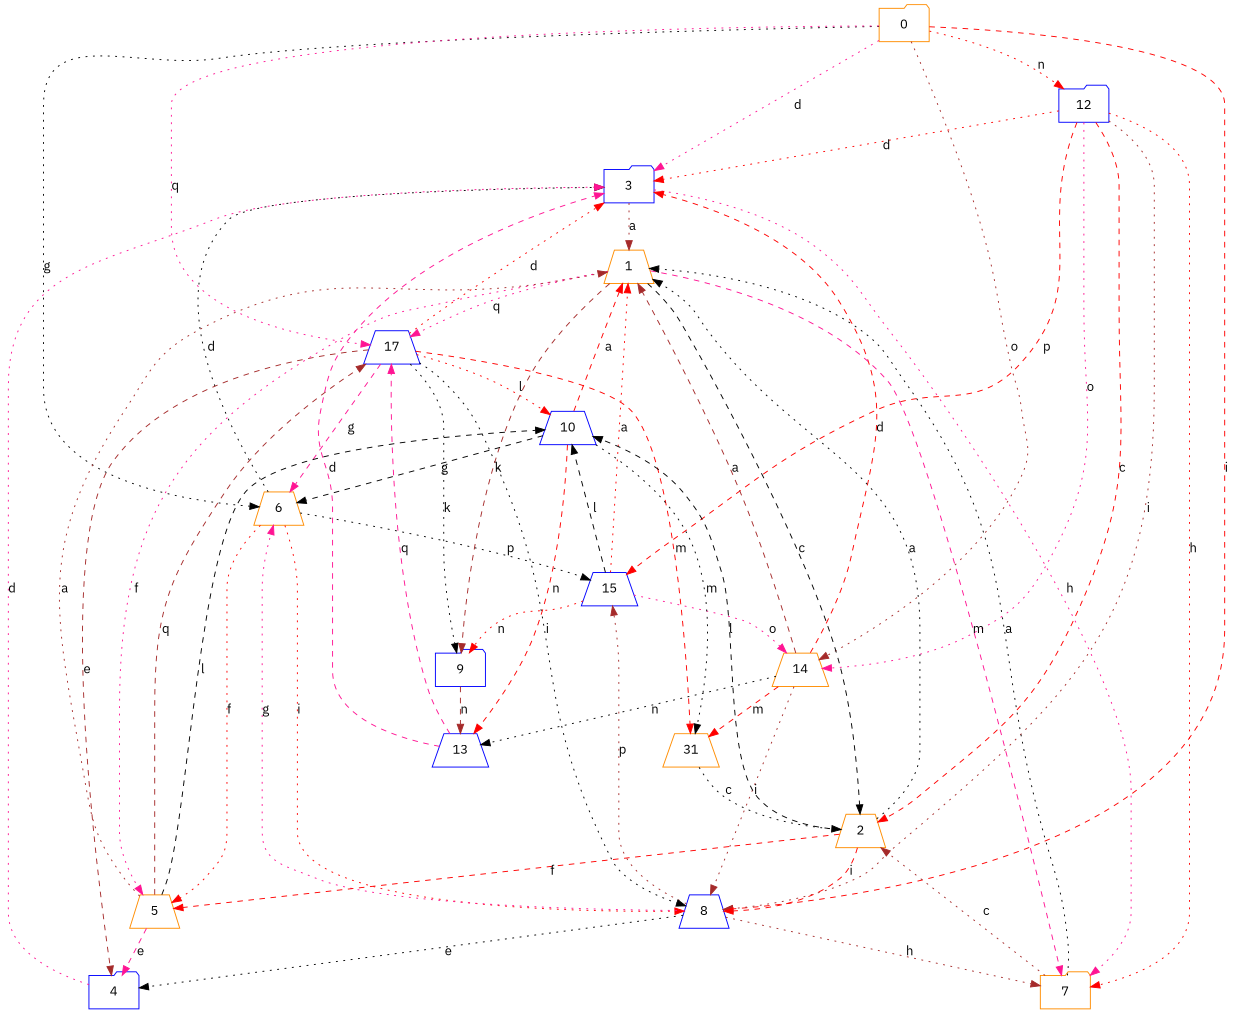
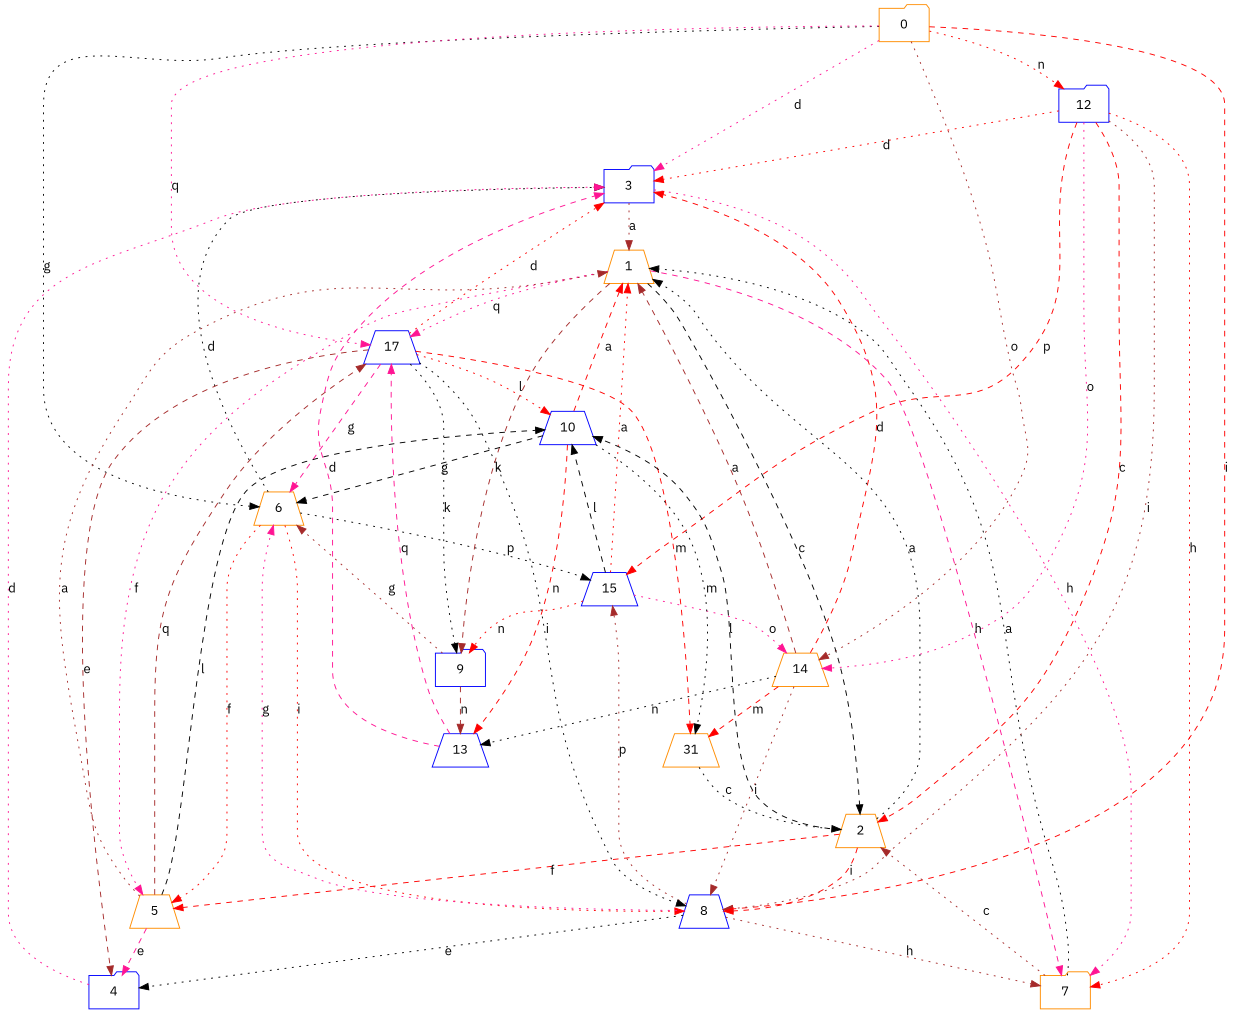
none -> (373, 592)
(979, 629) -> (979, 629)
